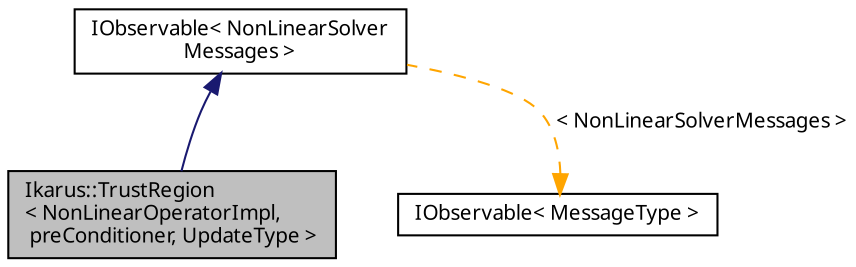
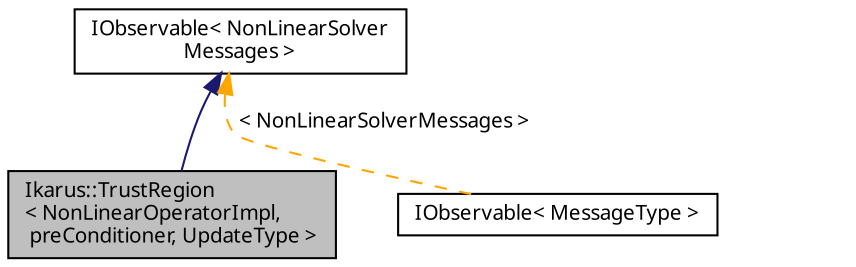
(508, 92) -> (333, 163)
